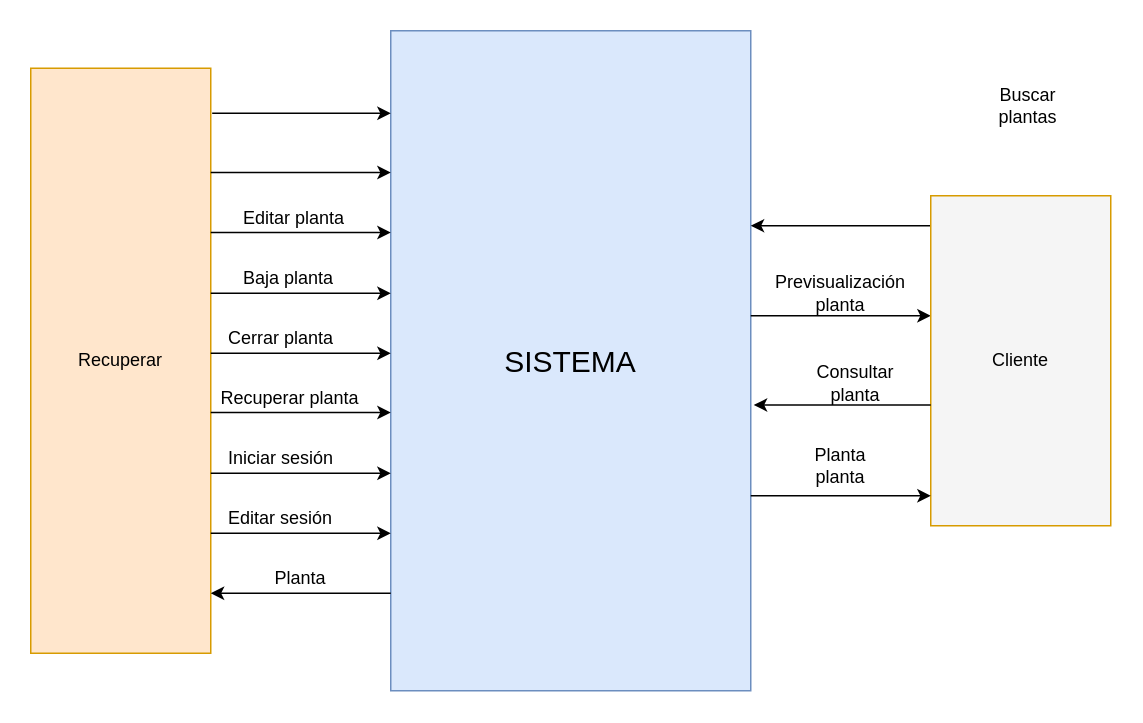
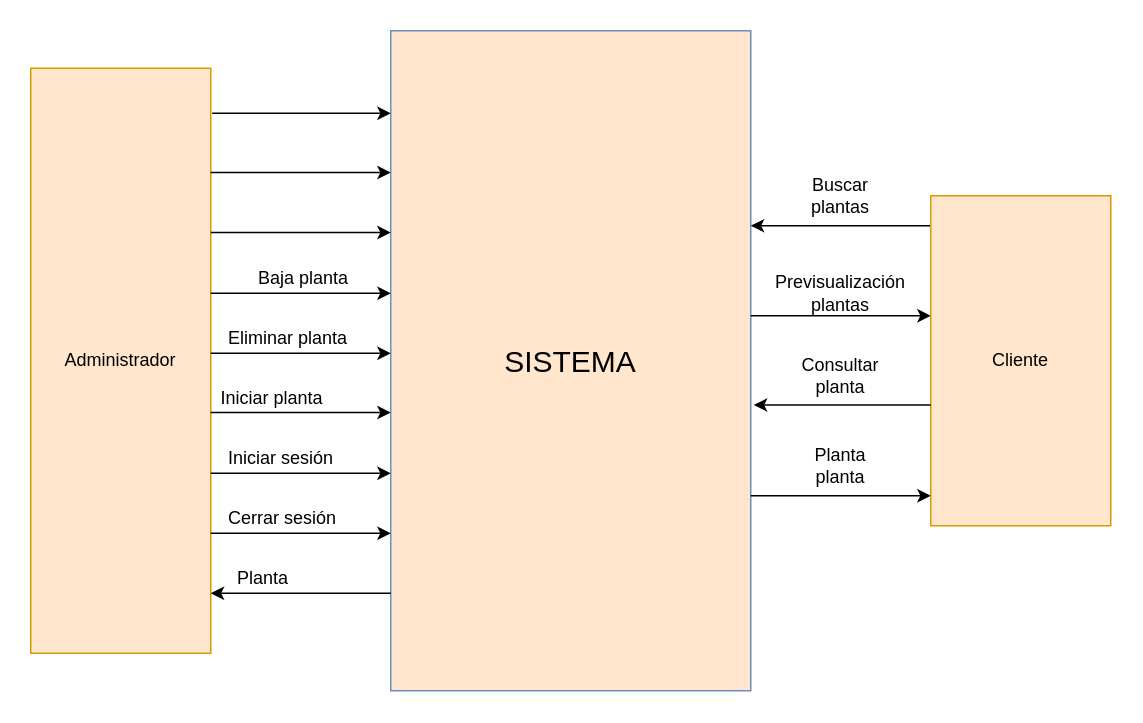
(1028, 106) -> (841, 196)
(301, 218) -> none
(301, 278) -> (316, 278)
(841, 293) -> (841, 293)
(290, 339) -> (293, 339)
(121, 361) -> (121, 361)
(571, 361) -> (571, 361)
(1021, 361) -> (1021, 361)
(856, 383) -> (841, 376)
(297, 399) -> (282, 399)
(287, 519) -> (290, 519)
(301, 578) -> (263, 578)
